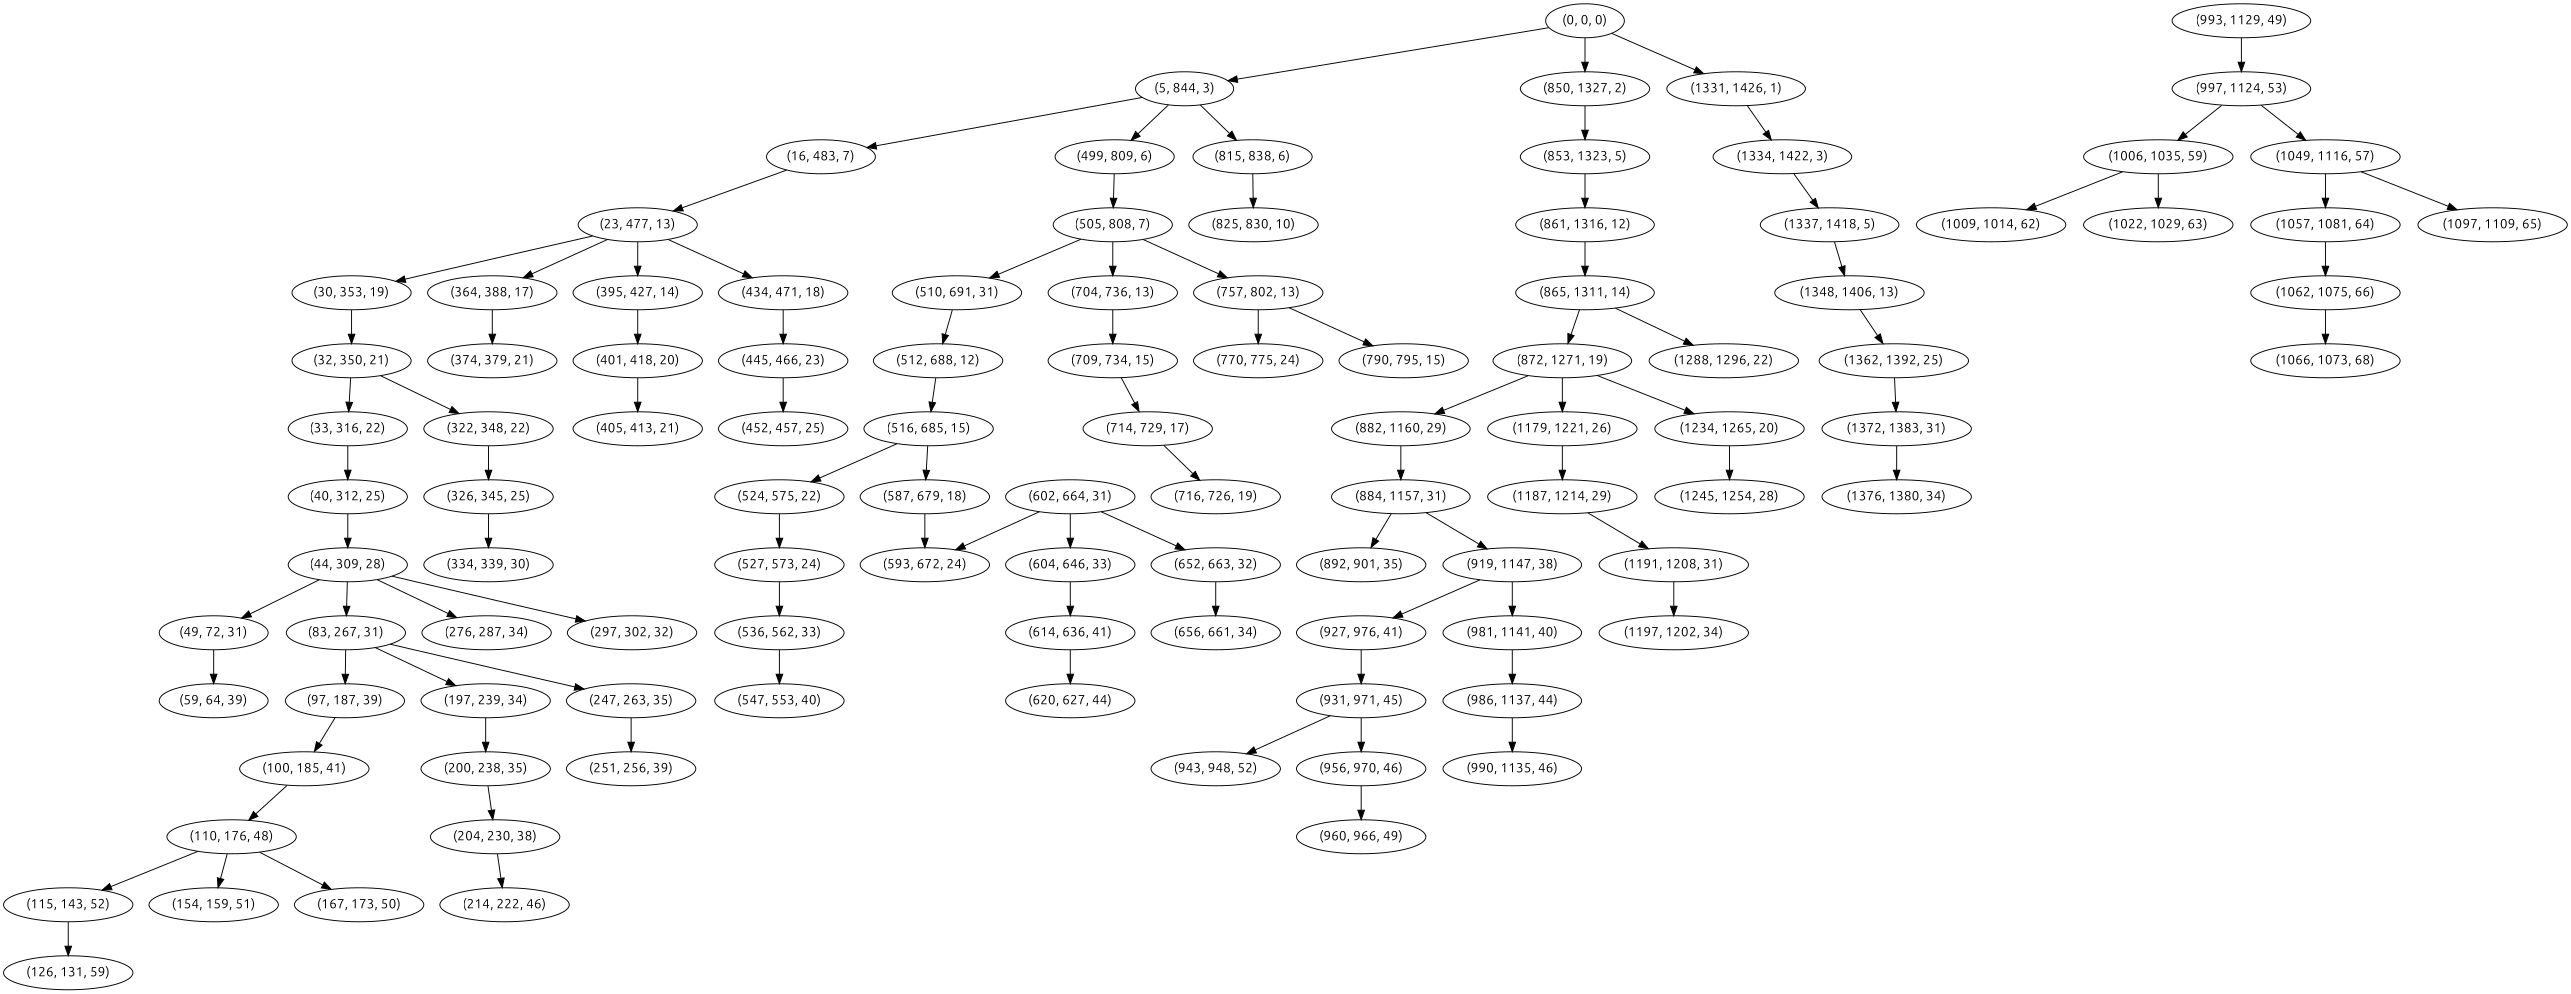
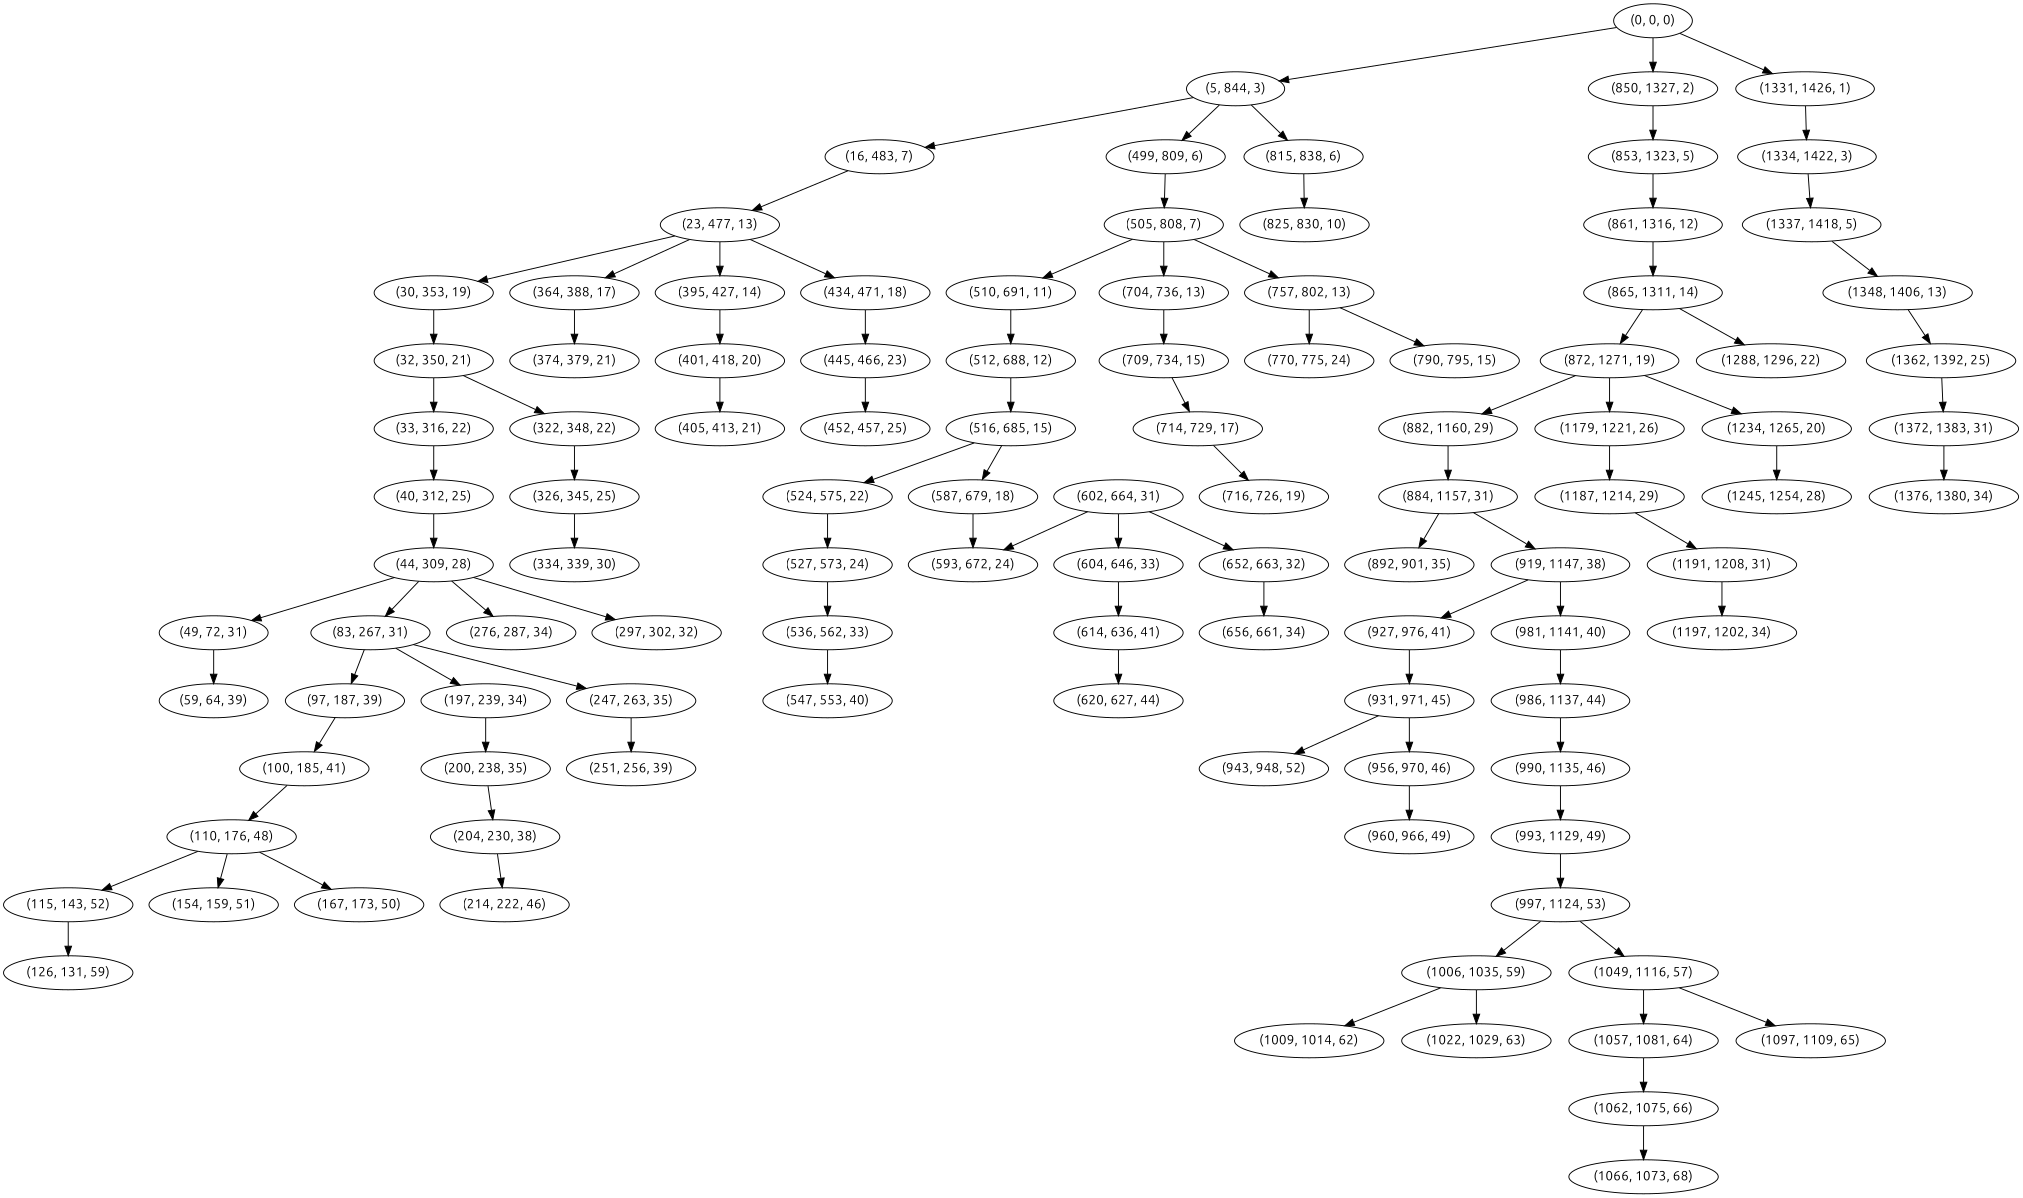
(957, 293) -> (1011, 293)
none -> (1560, 798)
